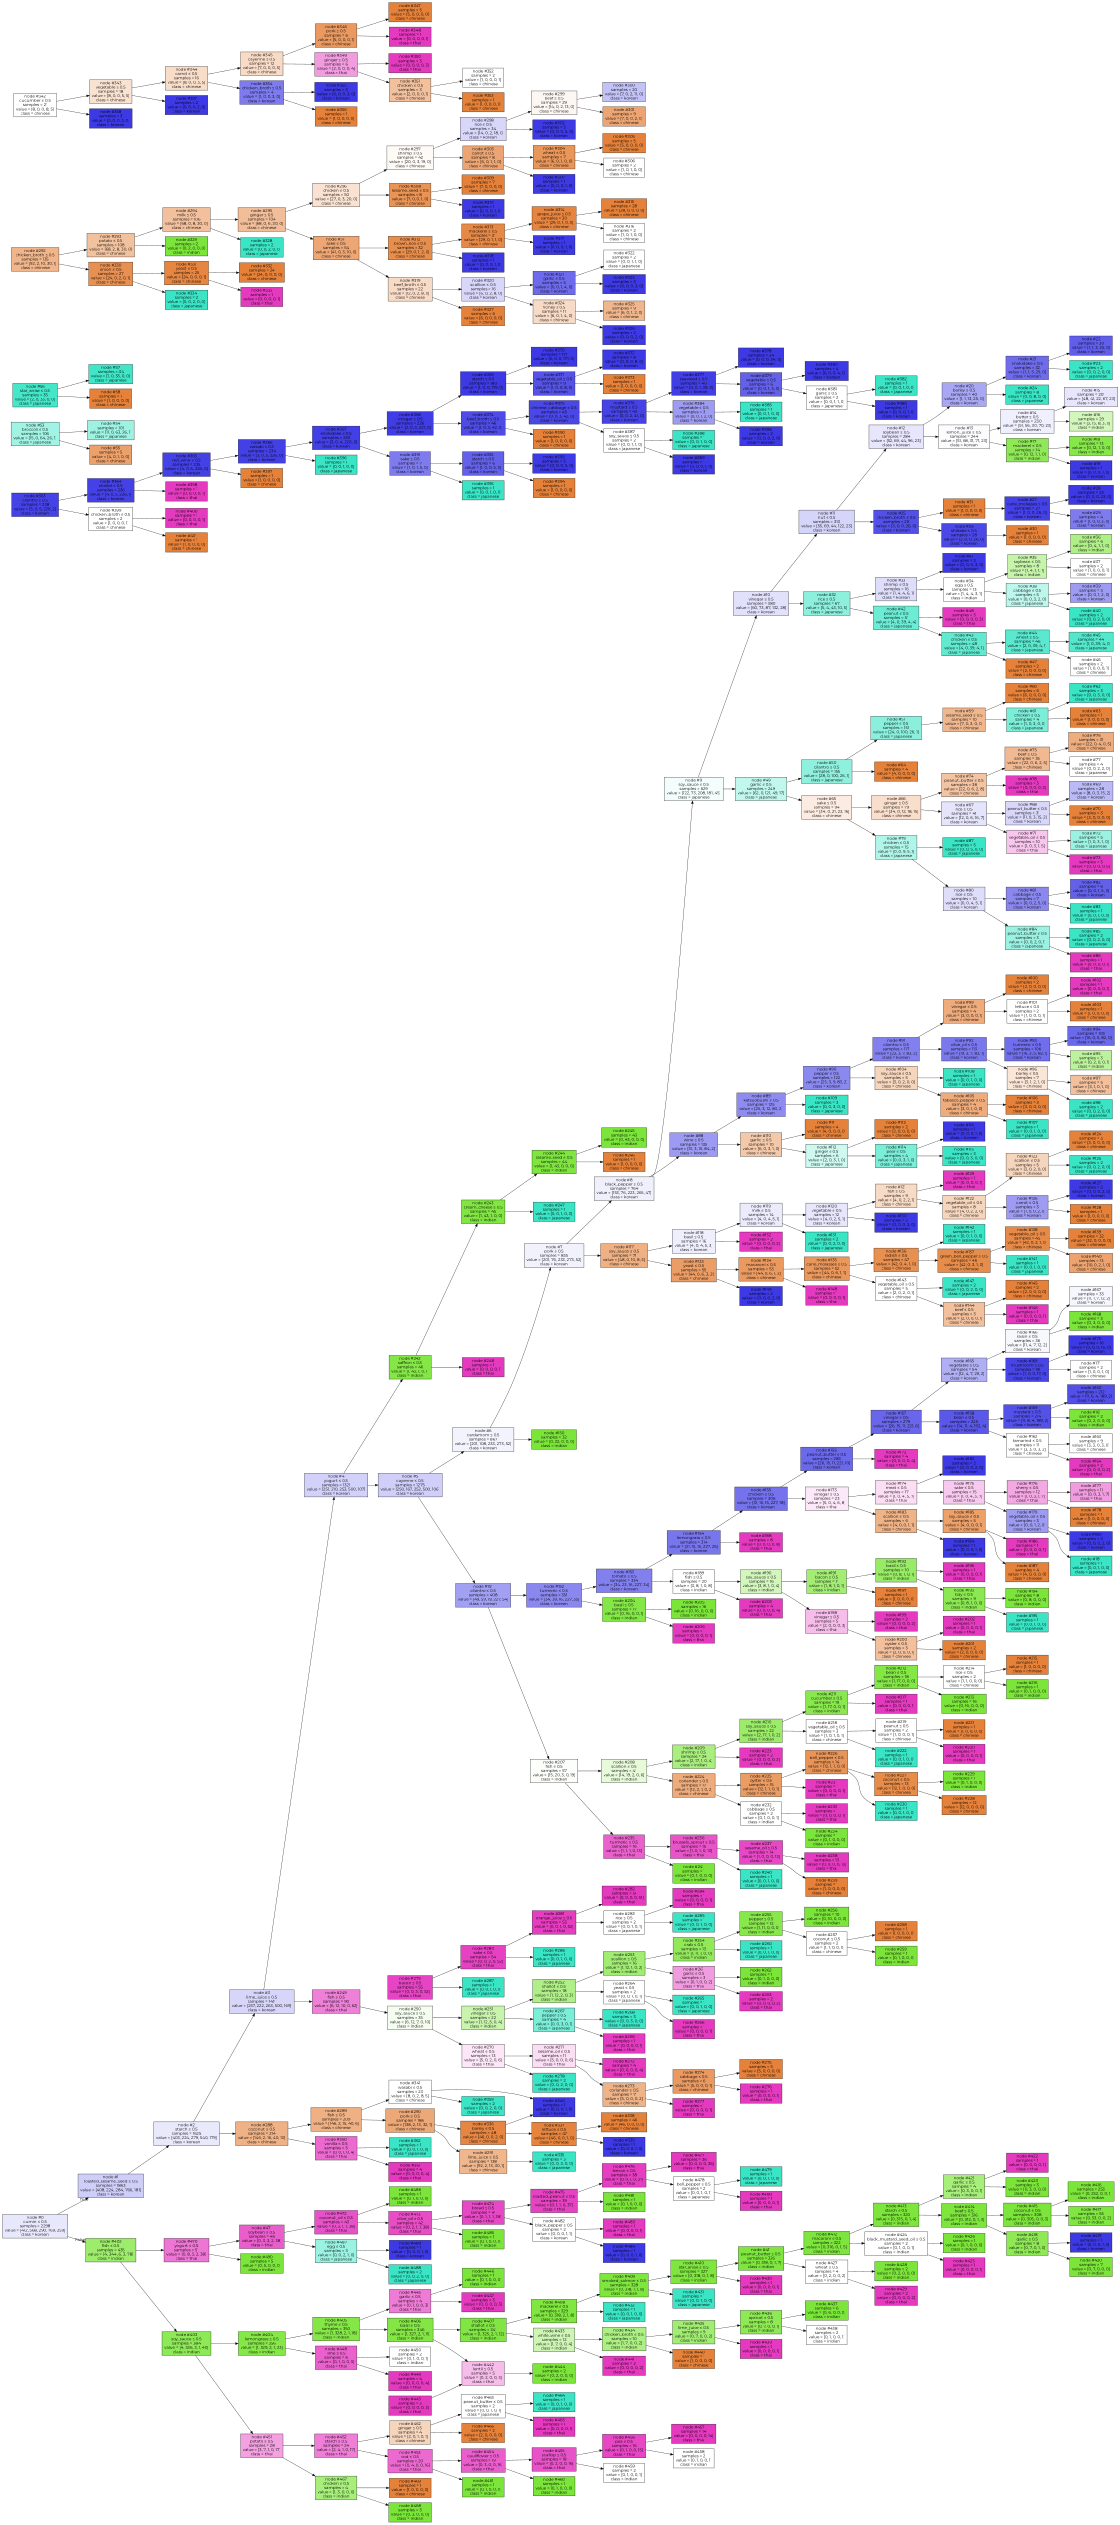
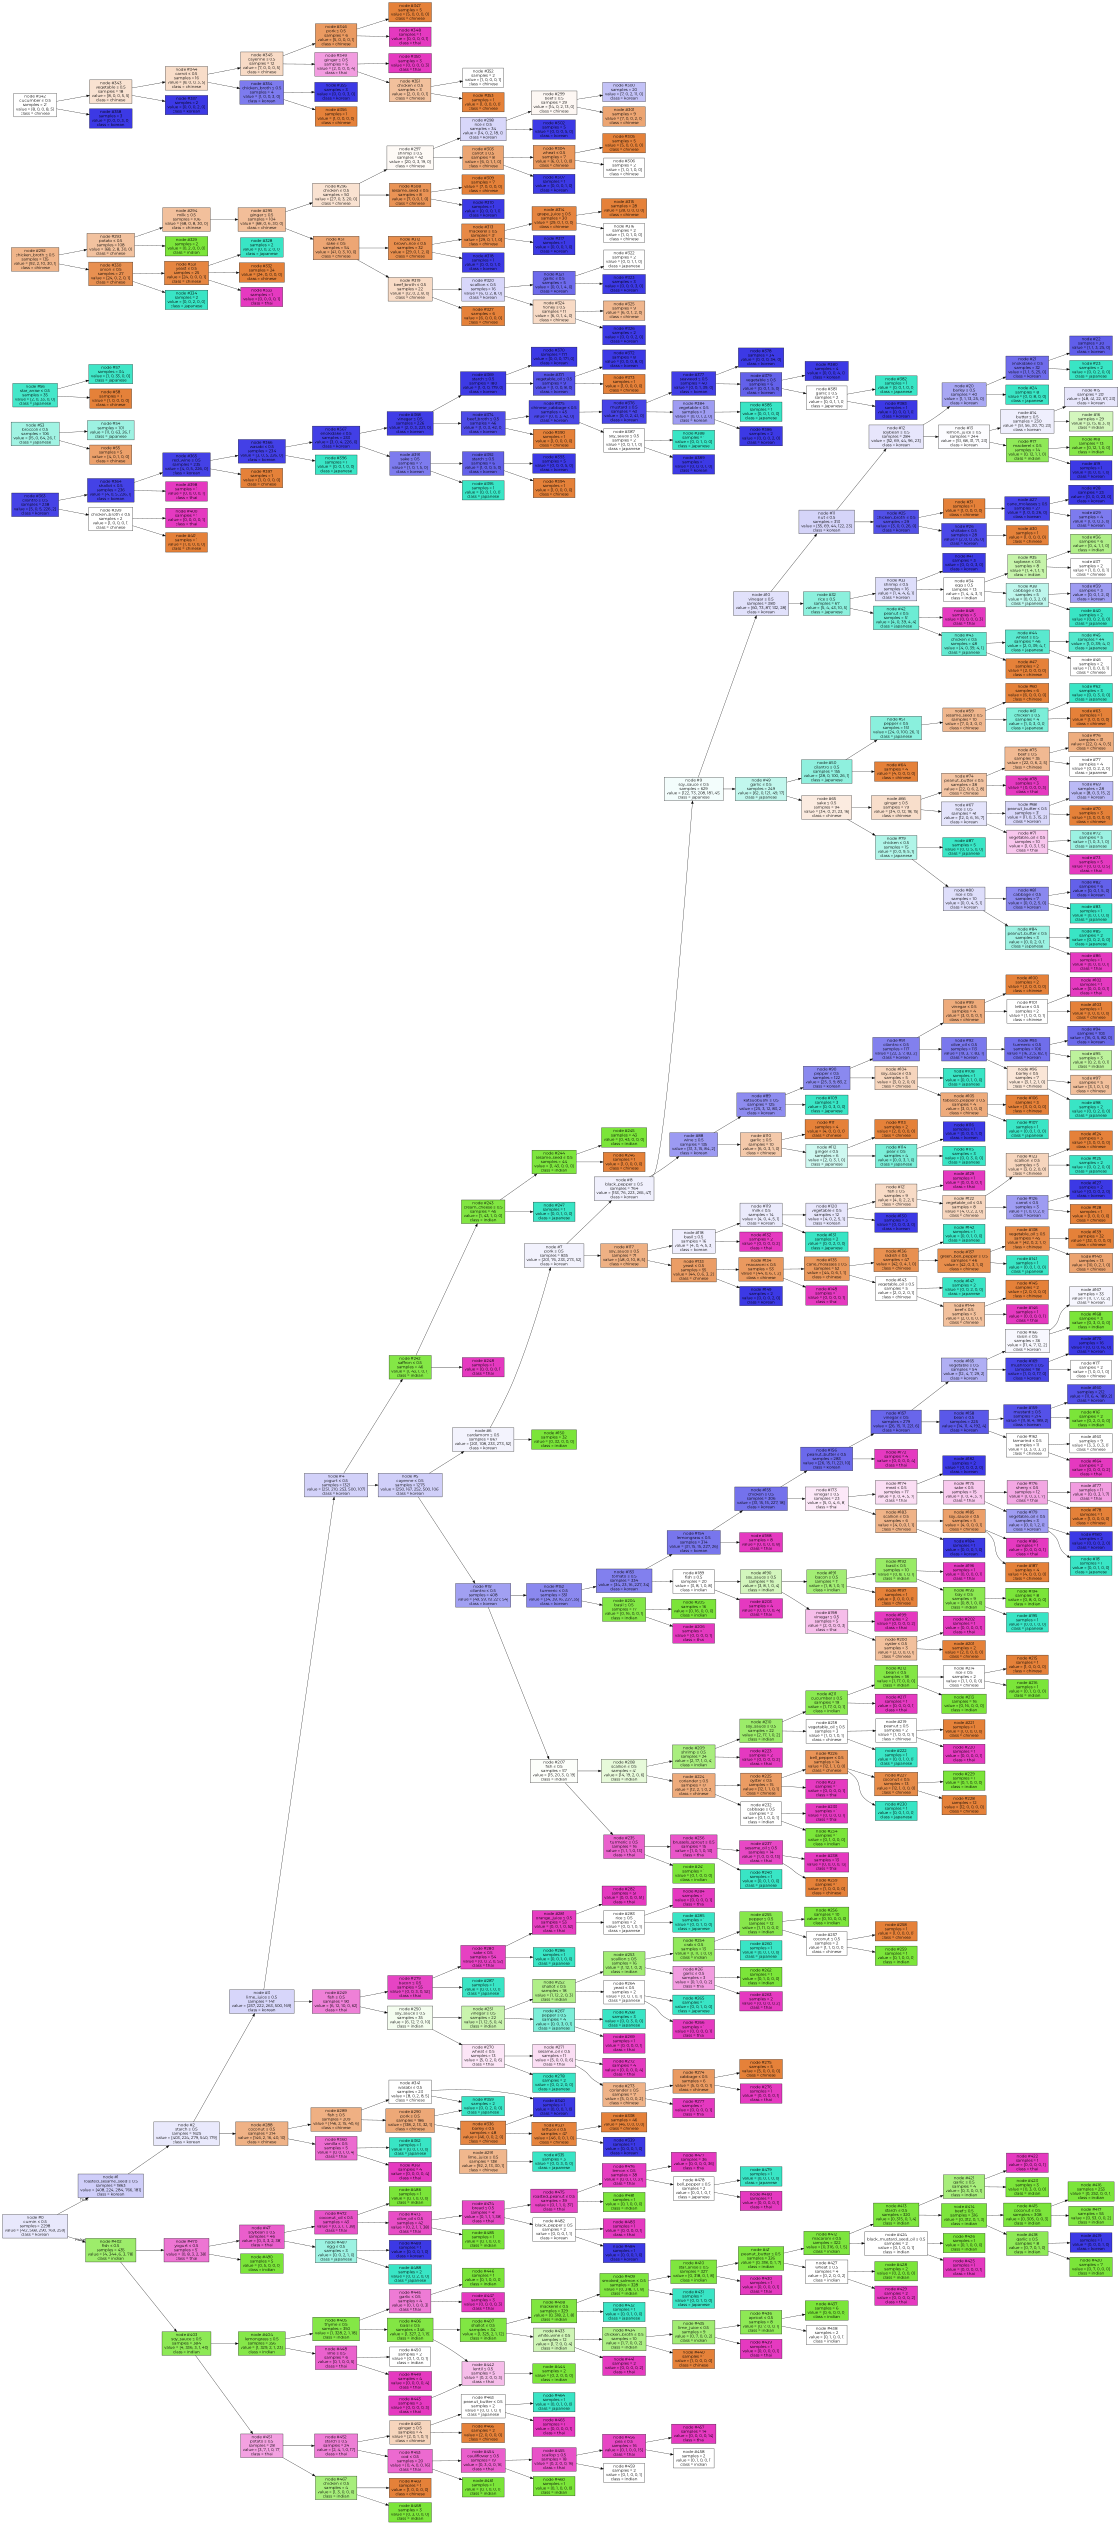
(224, 233) -> (223, 261)
none -> (373, 1995)
(446, 2140) -> (447, 2113)
